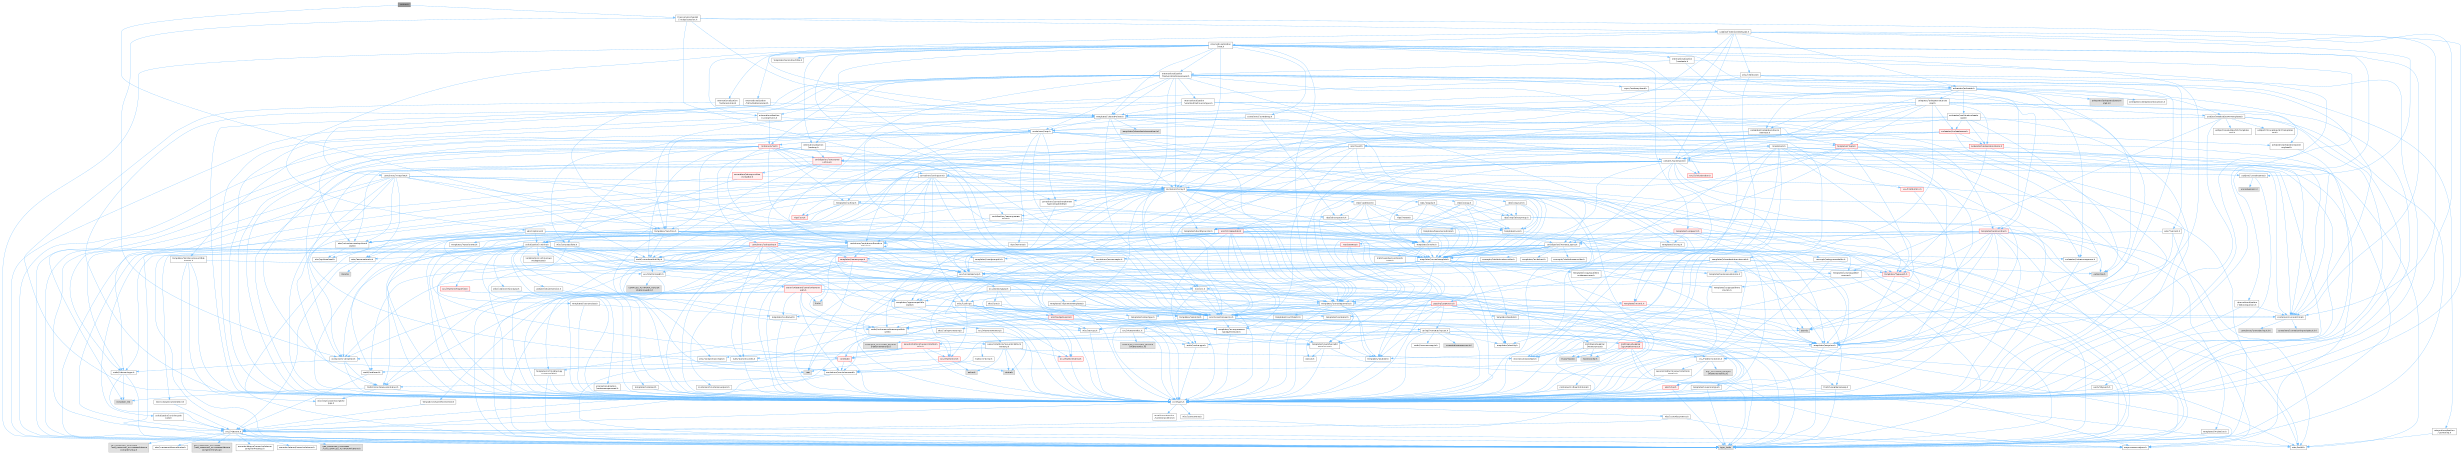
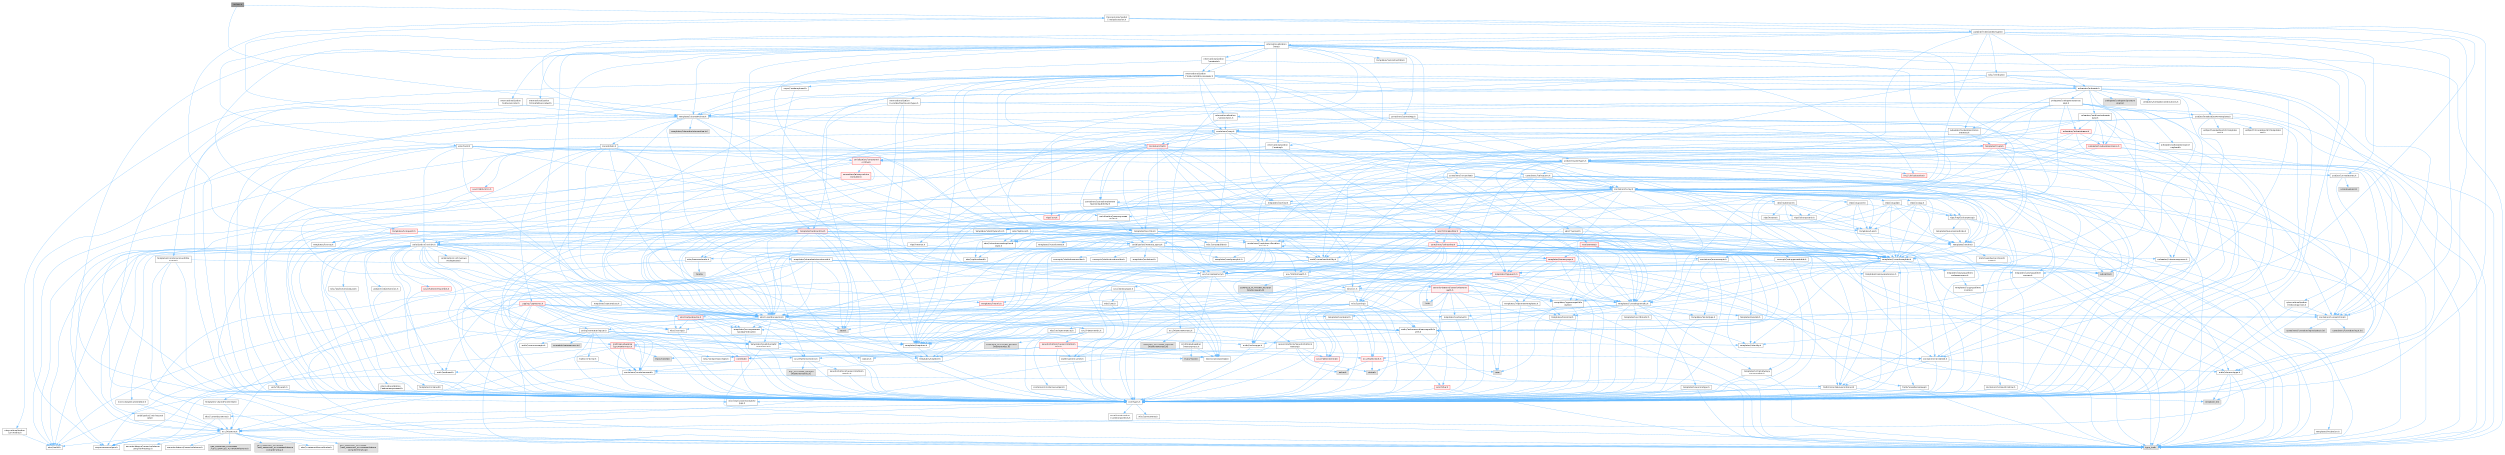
(1812, 426) -> none
